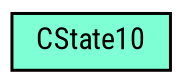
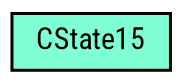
(91, 42) -> (91, 42)
